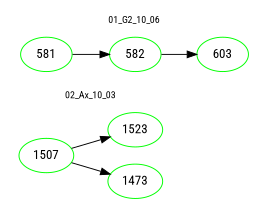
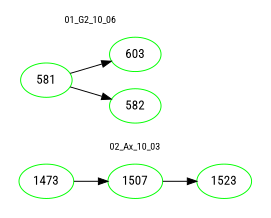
(174, 54) -> (86, 69)
(86, 167) -> (86, 181)
